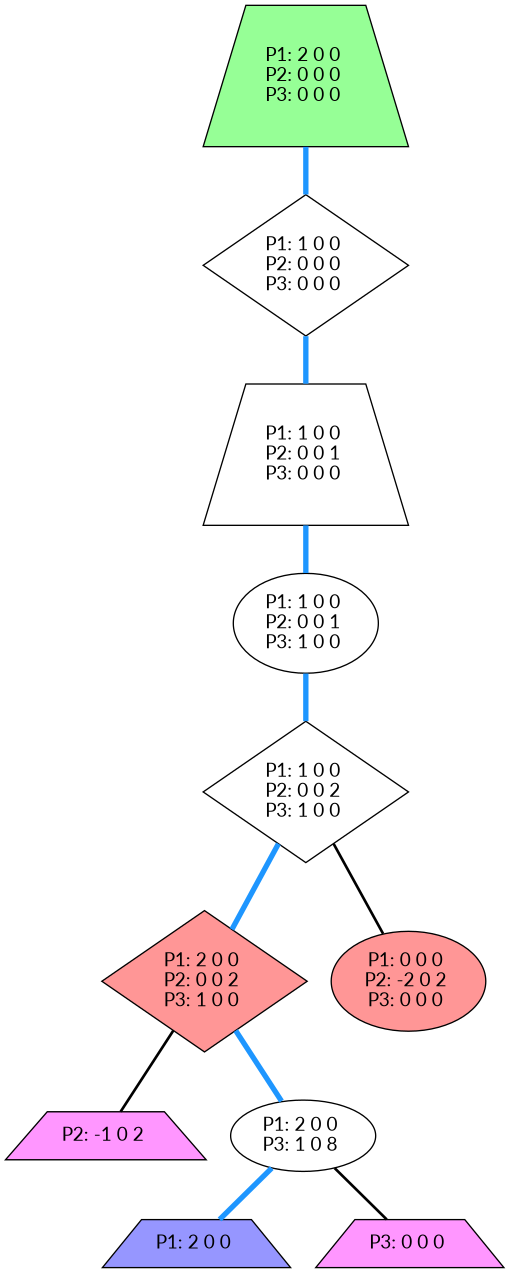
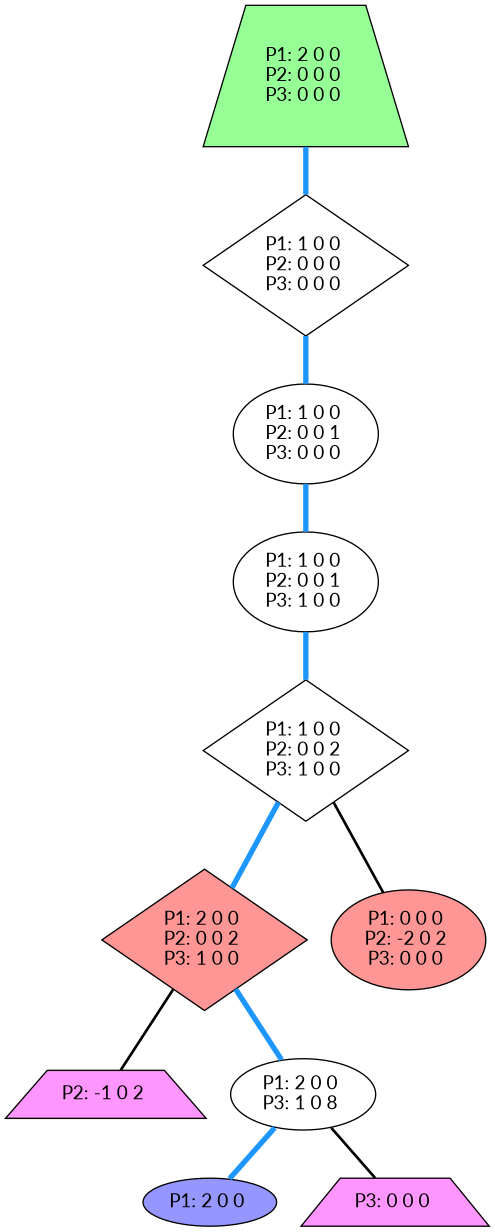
(306, 455) -> (306, 434)
(196, 1244) -> (210, 1202)
